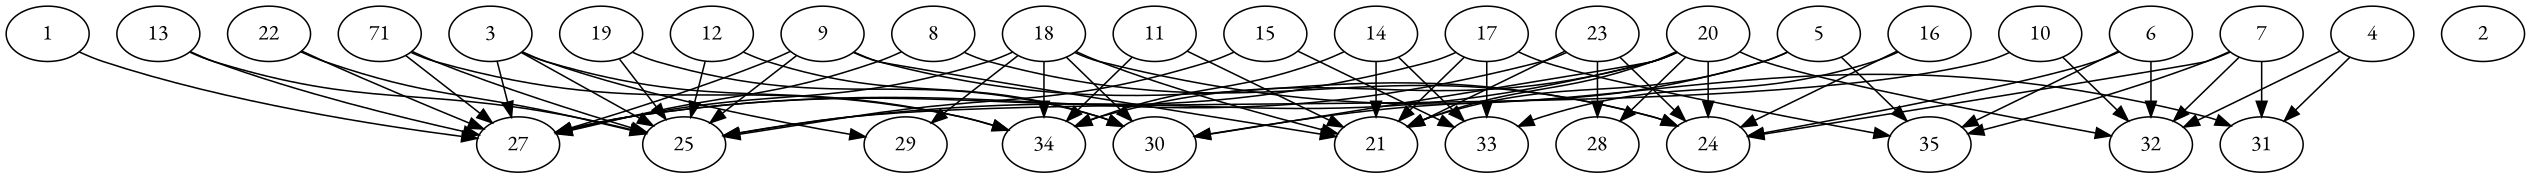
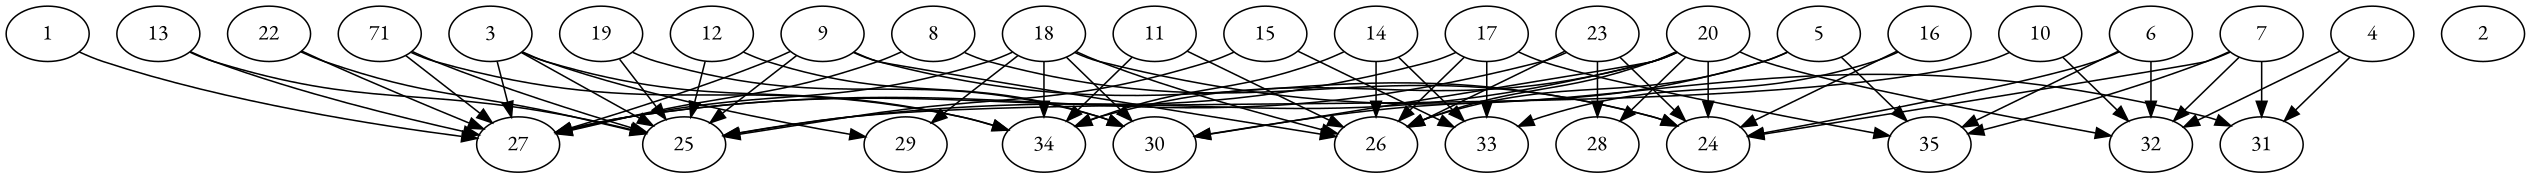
(1376, 145) -> (1376, 145)
